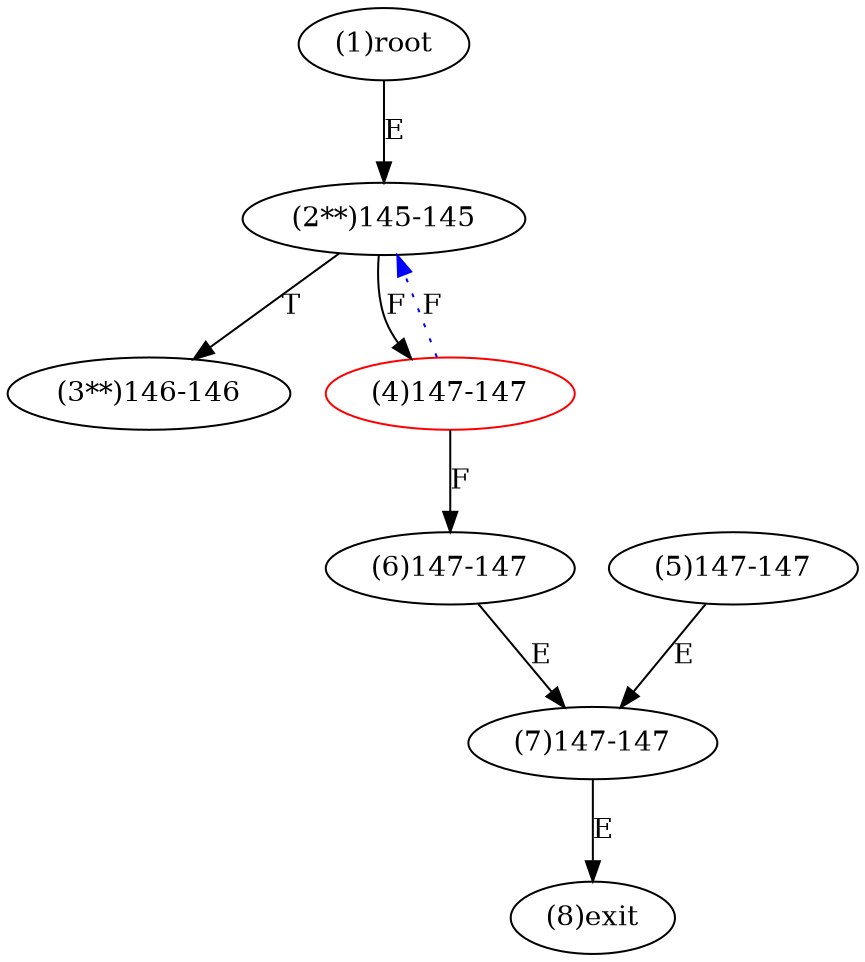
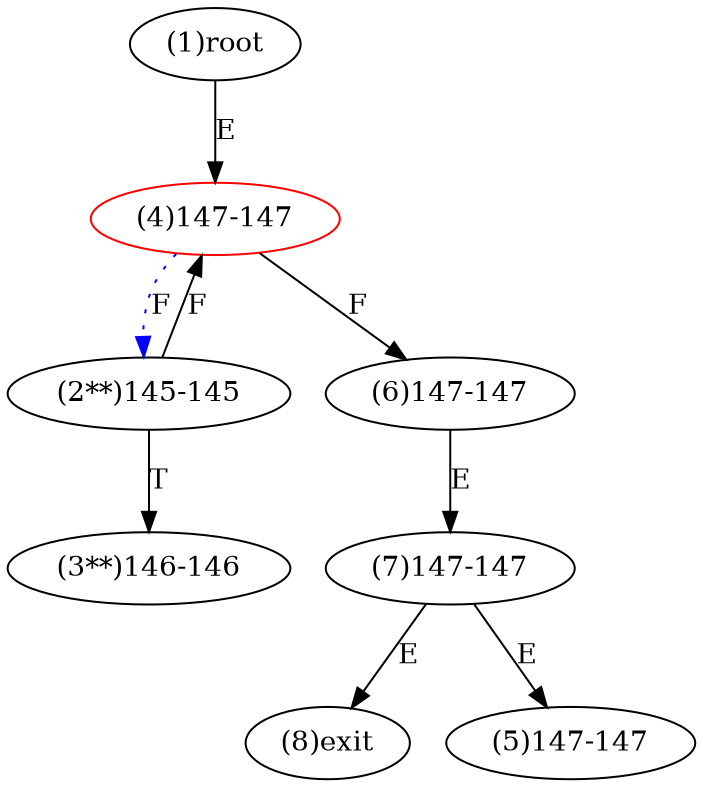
(384, 121) -> (215, 121)
(670, 648) -> (505, 648)
